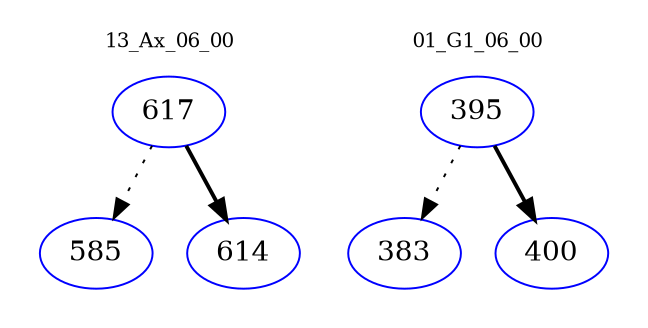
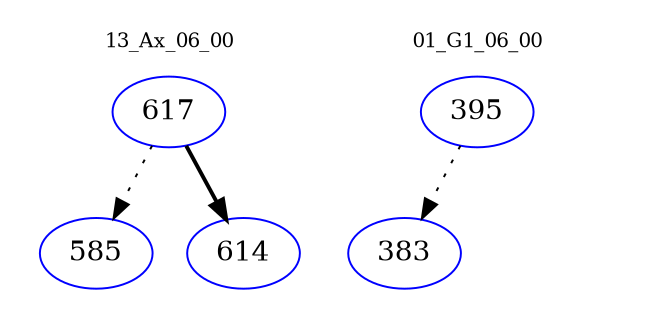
(552, 253) -> none
